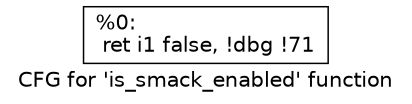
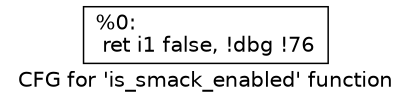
(206, 45) -> (206, 45)
